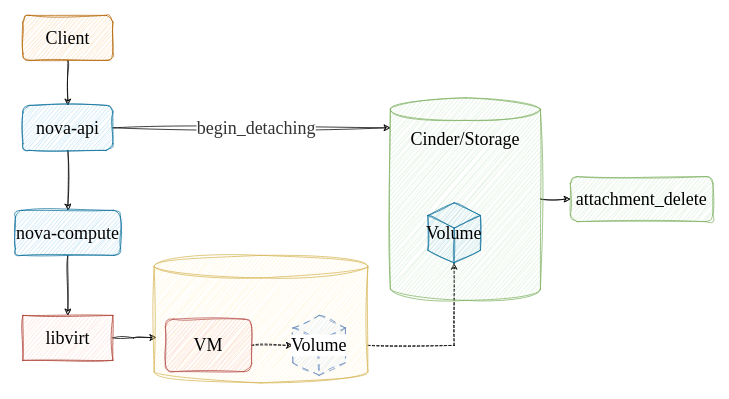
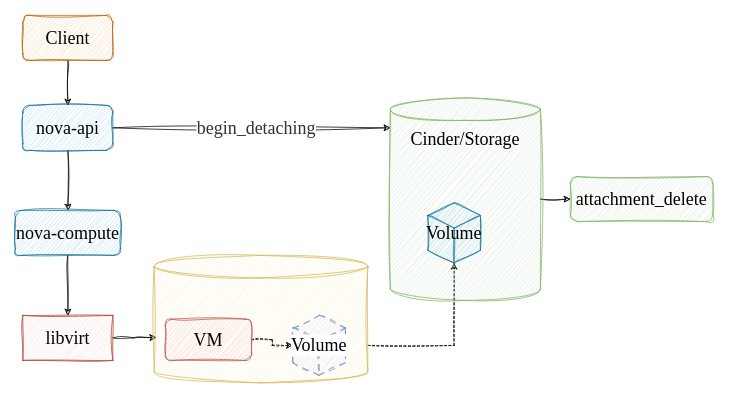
(209, 345) -> (209, 340)
